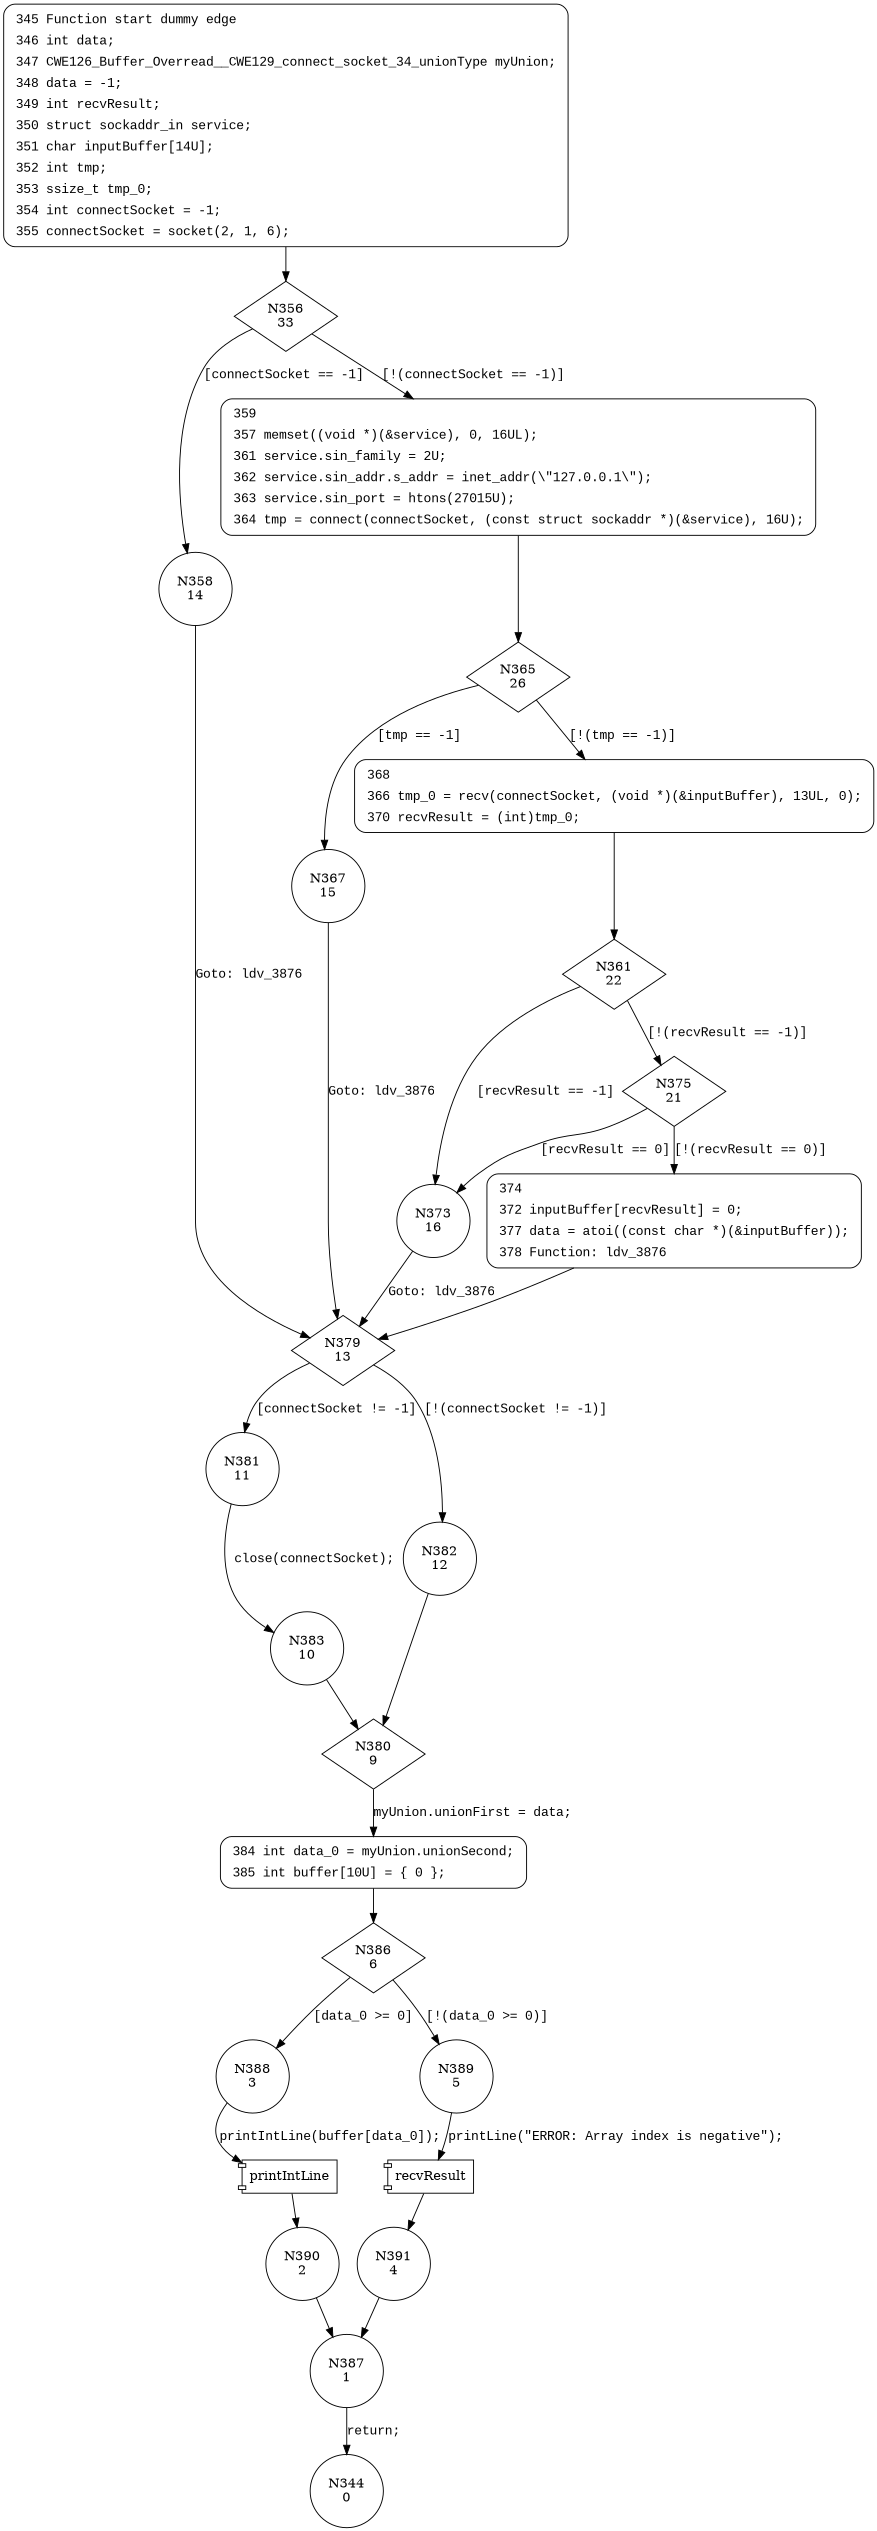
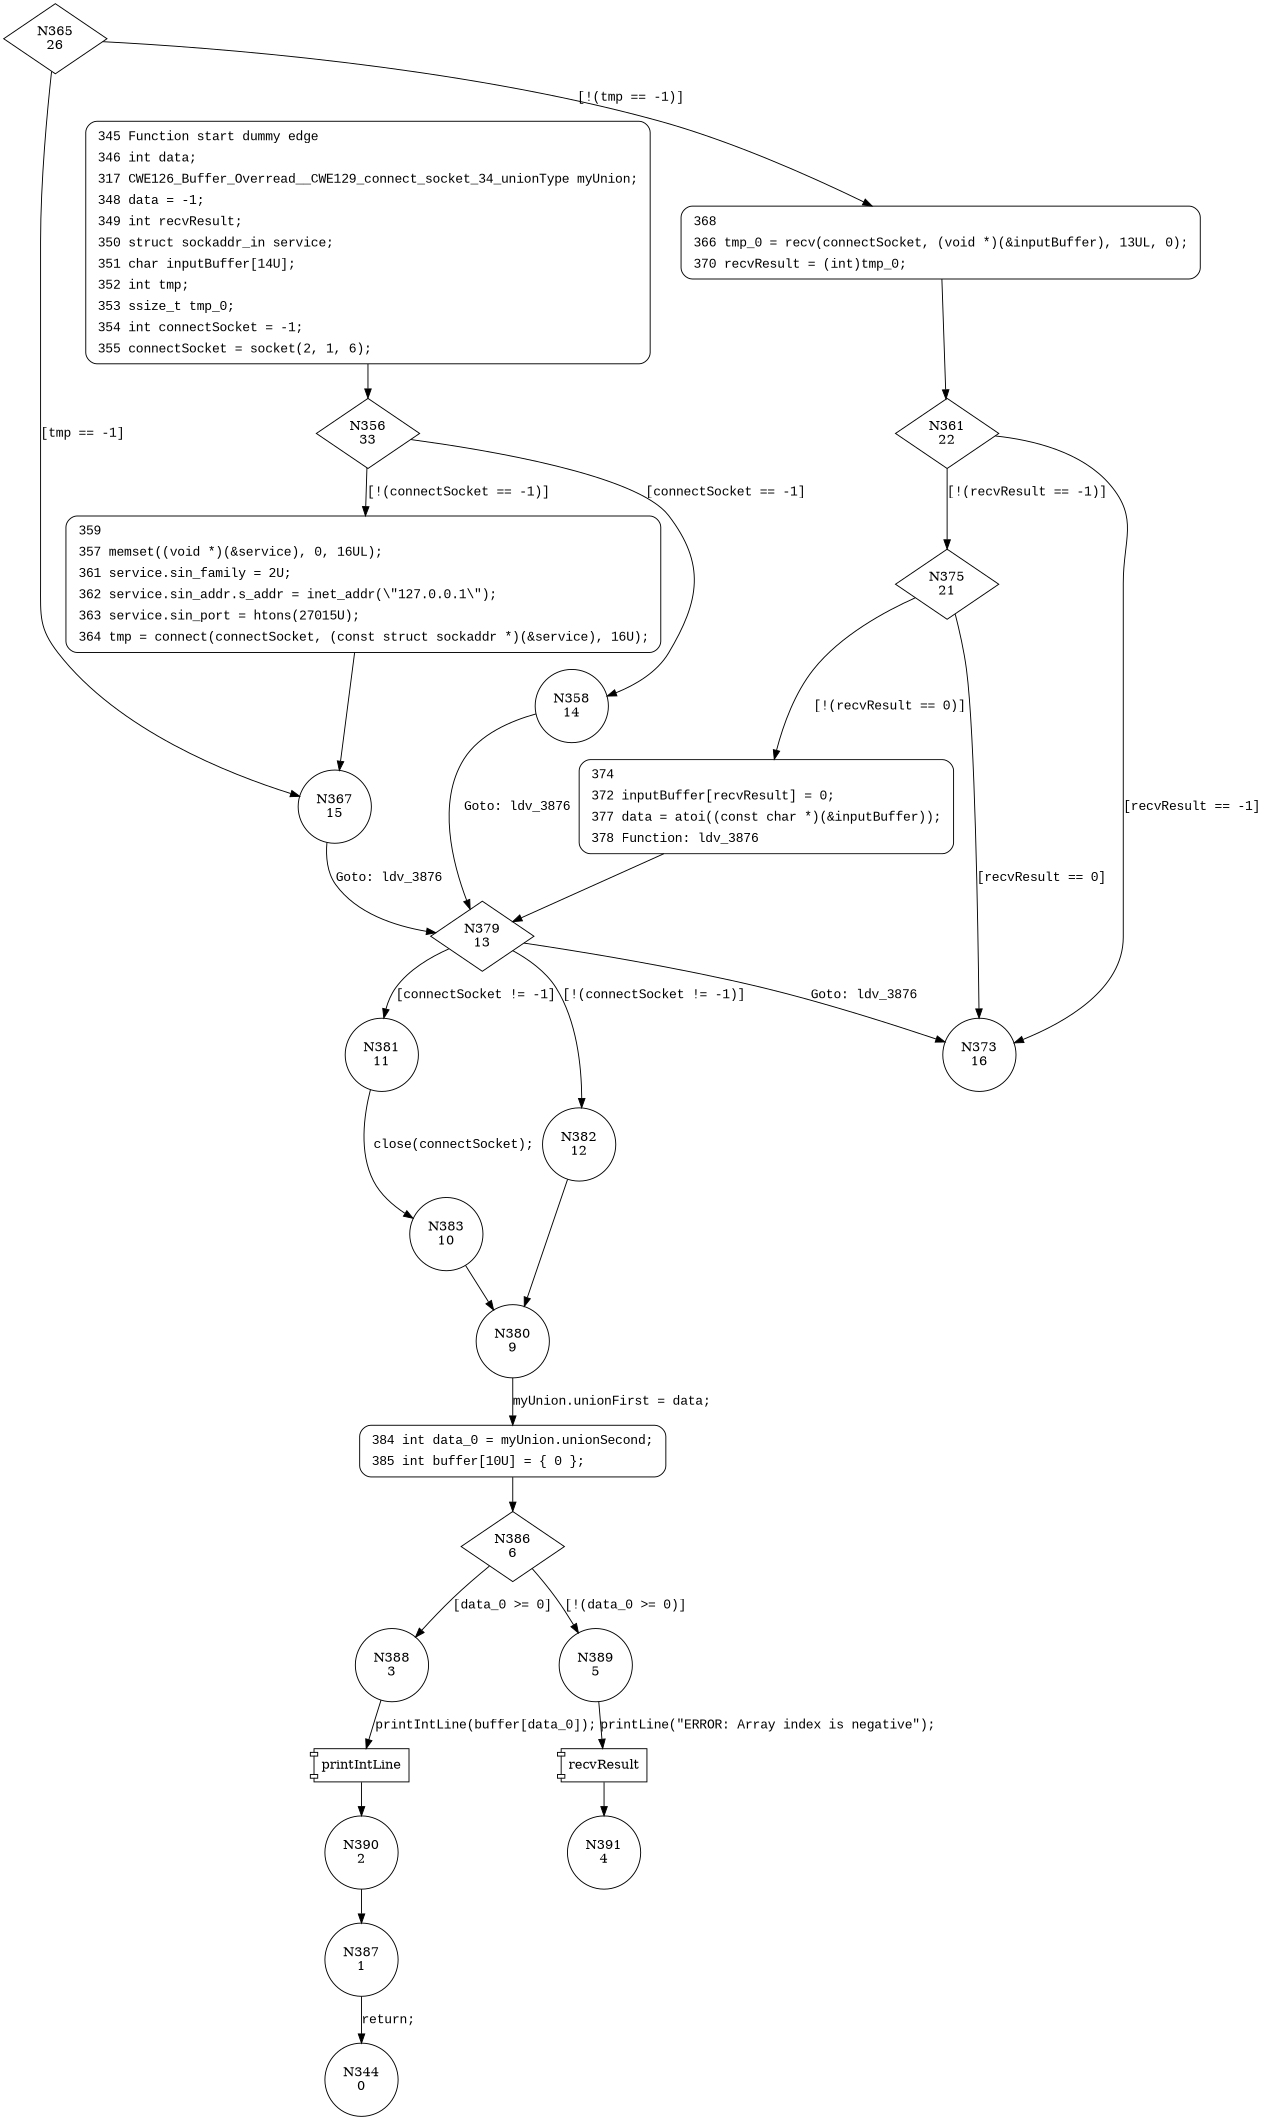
(27, 62) -> (109, 179)
(518, 584) -> (348, 707)
(389, 1285) -> (733, 981)
(374, 1754) -> (513, 1341)
(372, 2313) -> none
